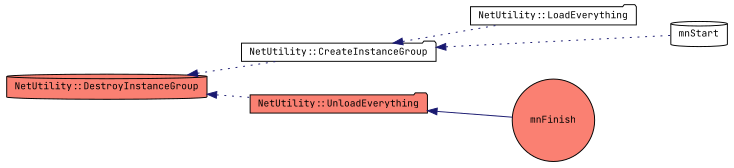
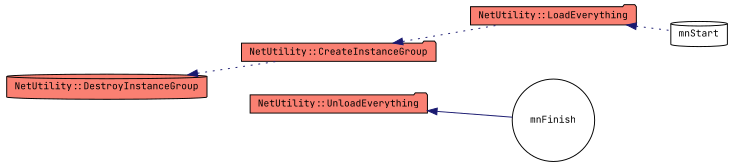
(553, 16) -> (553, 16)
(558, 41) -> (653, 28)
(339, 52) -> (339, 52)
(233, 96) -> none
(553, 120) -> (553, 120)
